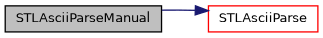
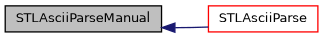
(178, 10) -> (192, 28)
